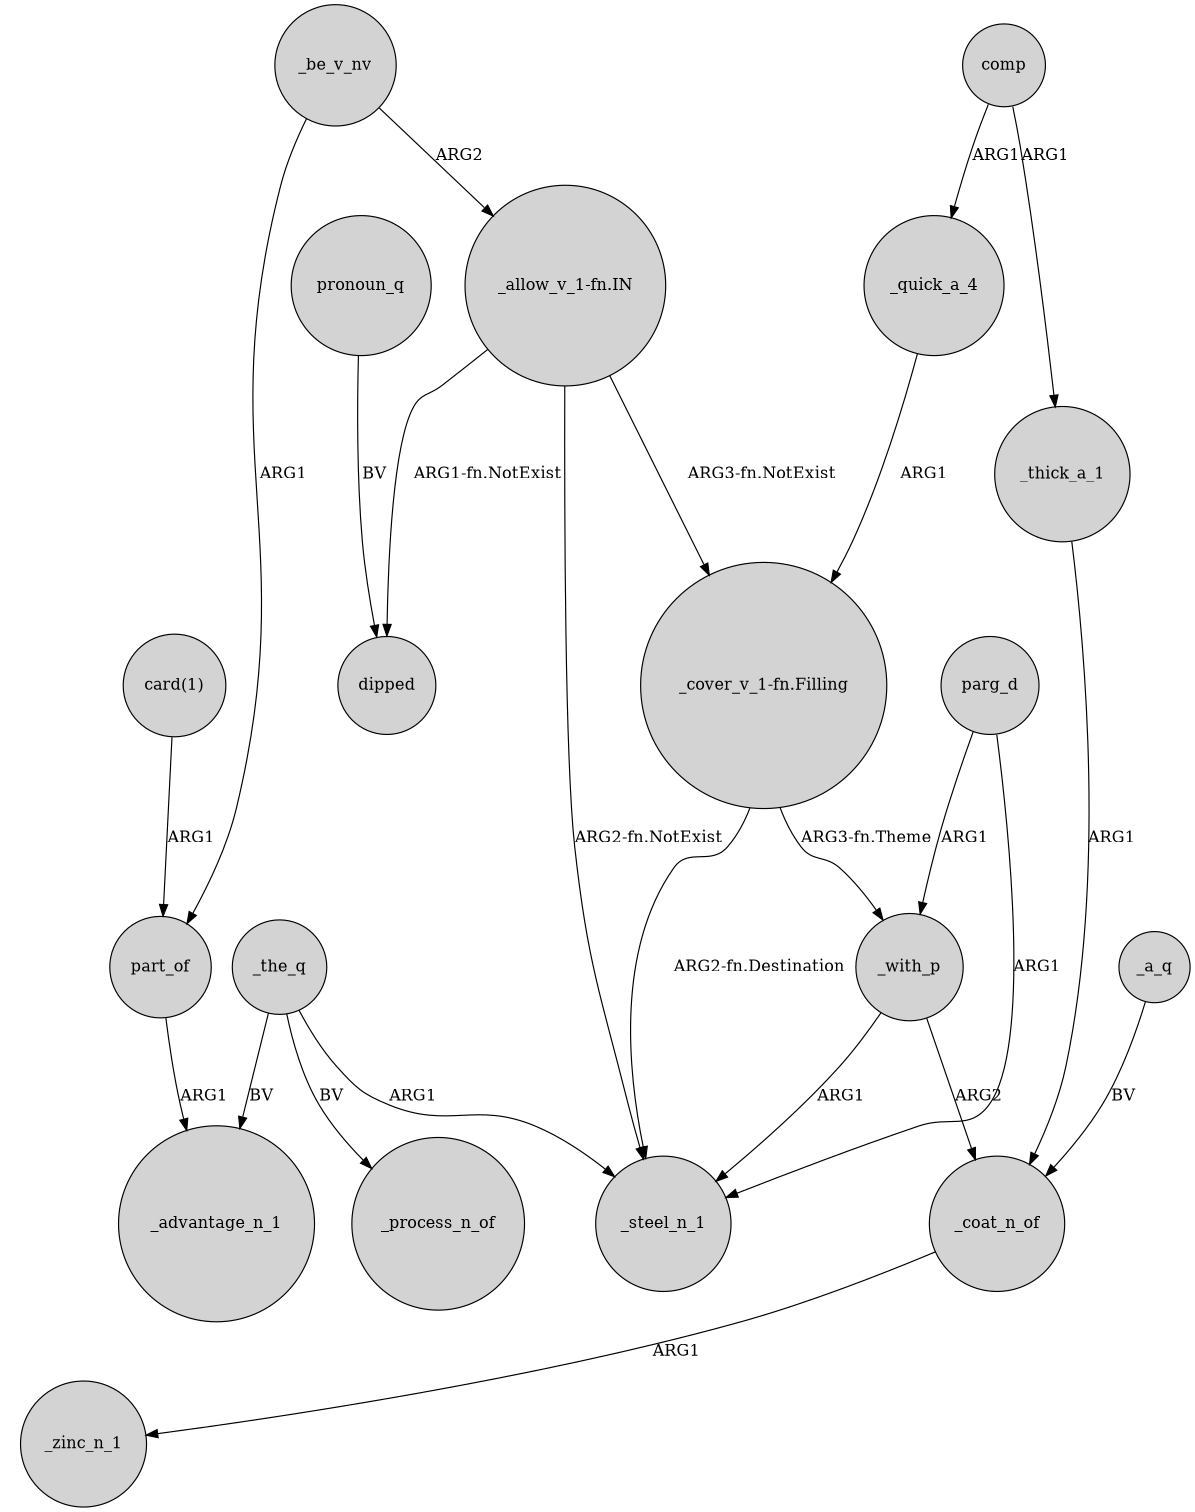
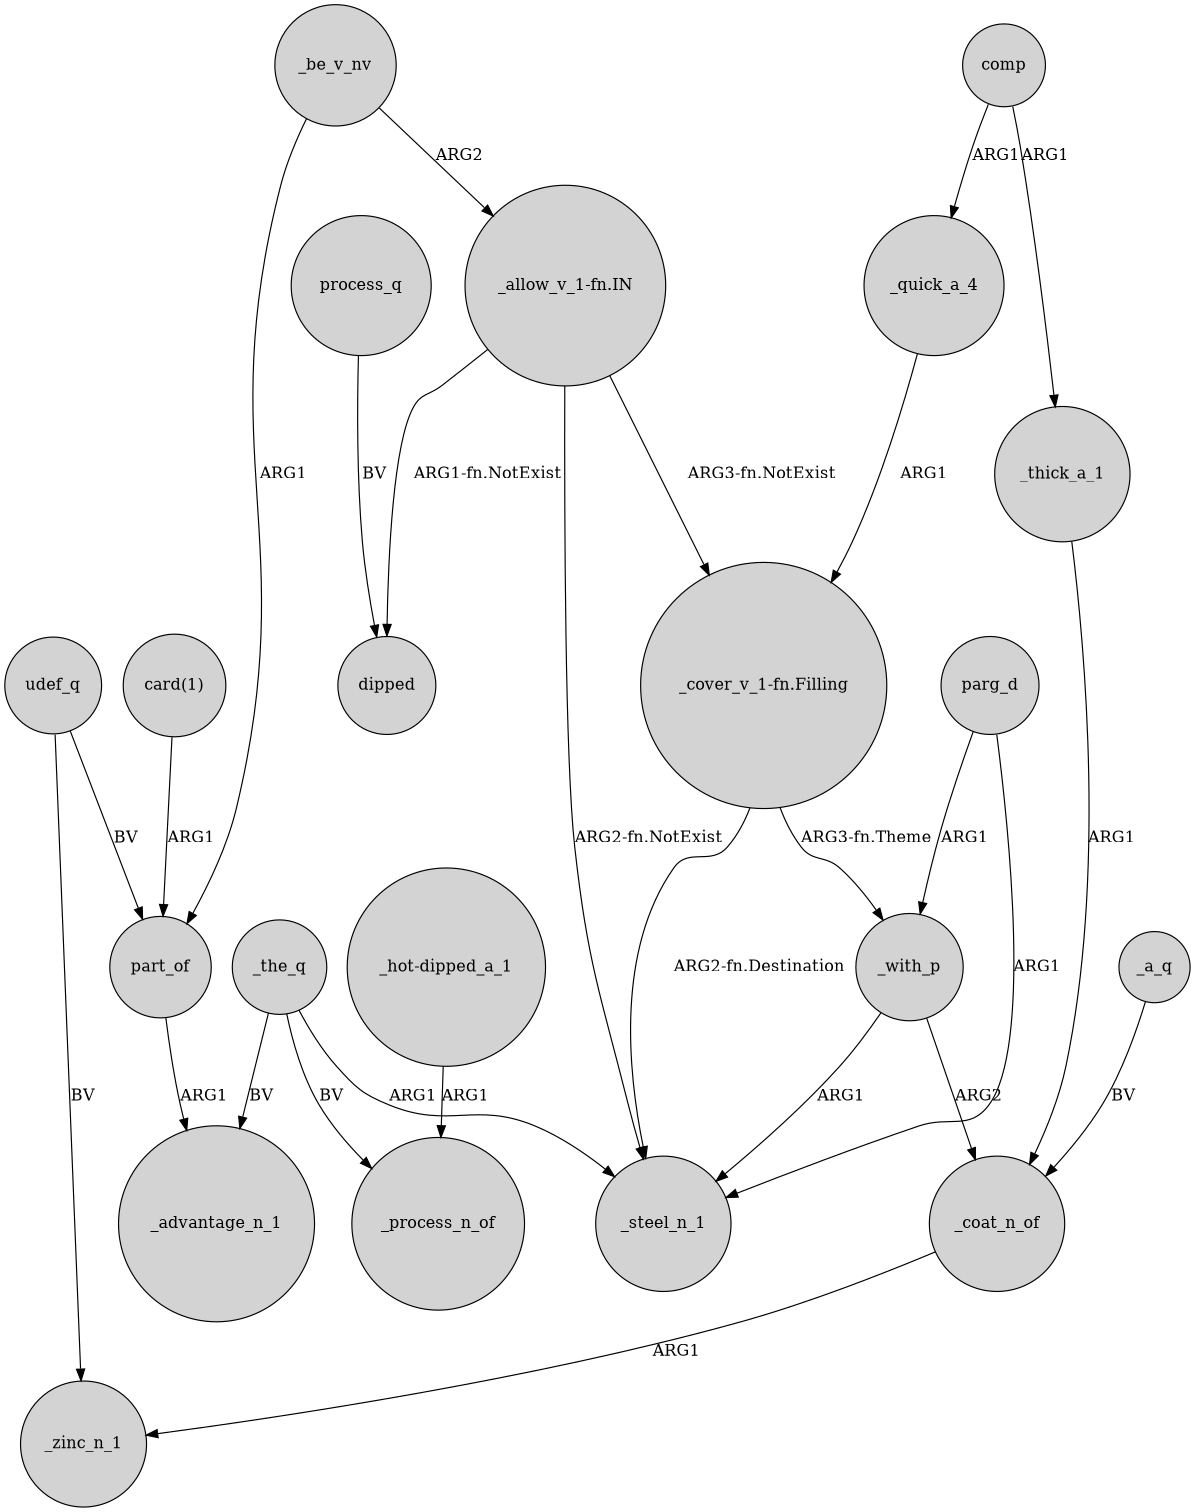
(361, 286) -> (361, 286)
none -> (53, 686)
none -> (446, 967)
